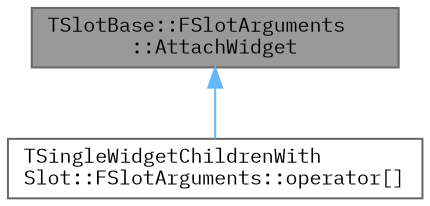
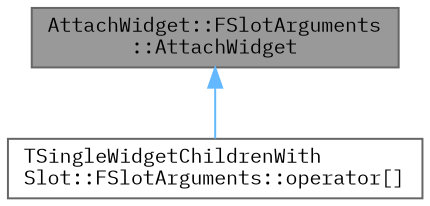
(215, 38) -> (215, 38)
